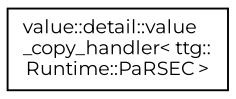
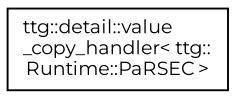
(118, 49) -> (118, 49)
